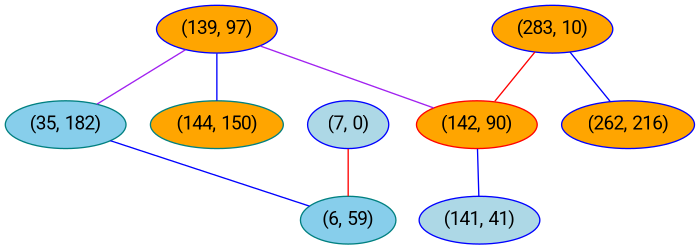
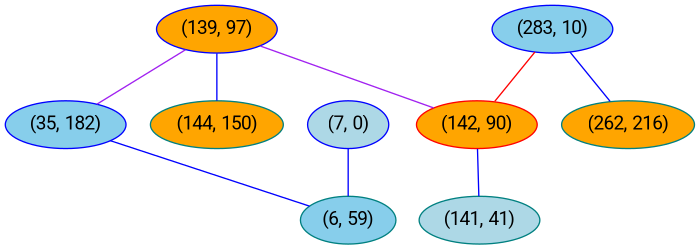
(552, 29) -> (552, 29)
(66, 125) -> (66, 125)
(628, 125) -> (628, 125)
(348, 173) -> (348, 173)
(479, 220) -> (479, 220)
